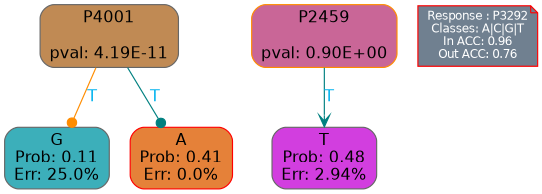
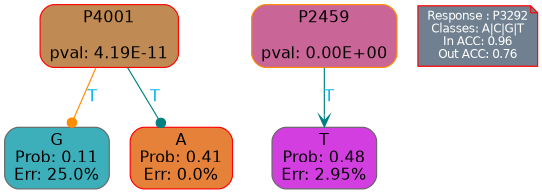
(109, 36) -> (109, 36)
(324, 36) -> (324, 36)
(324, 158) -> (324, 158)
